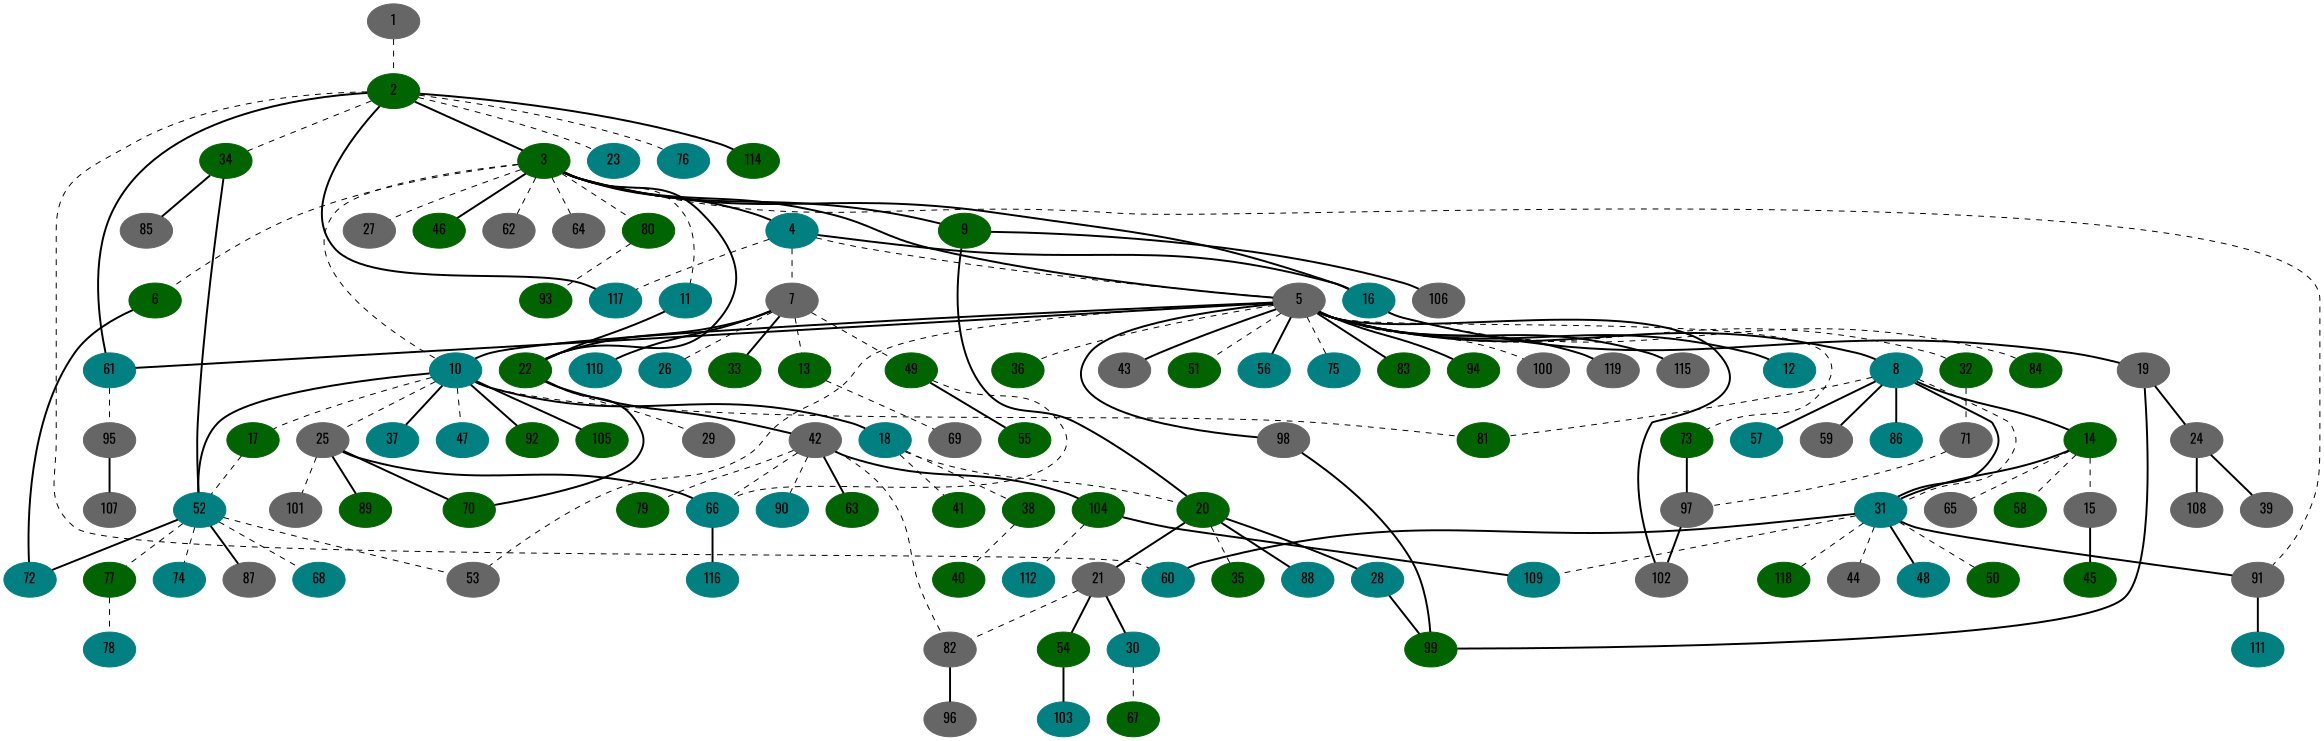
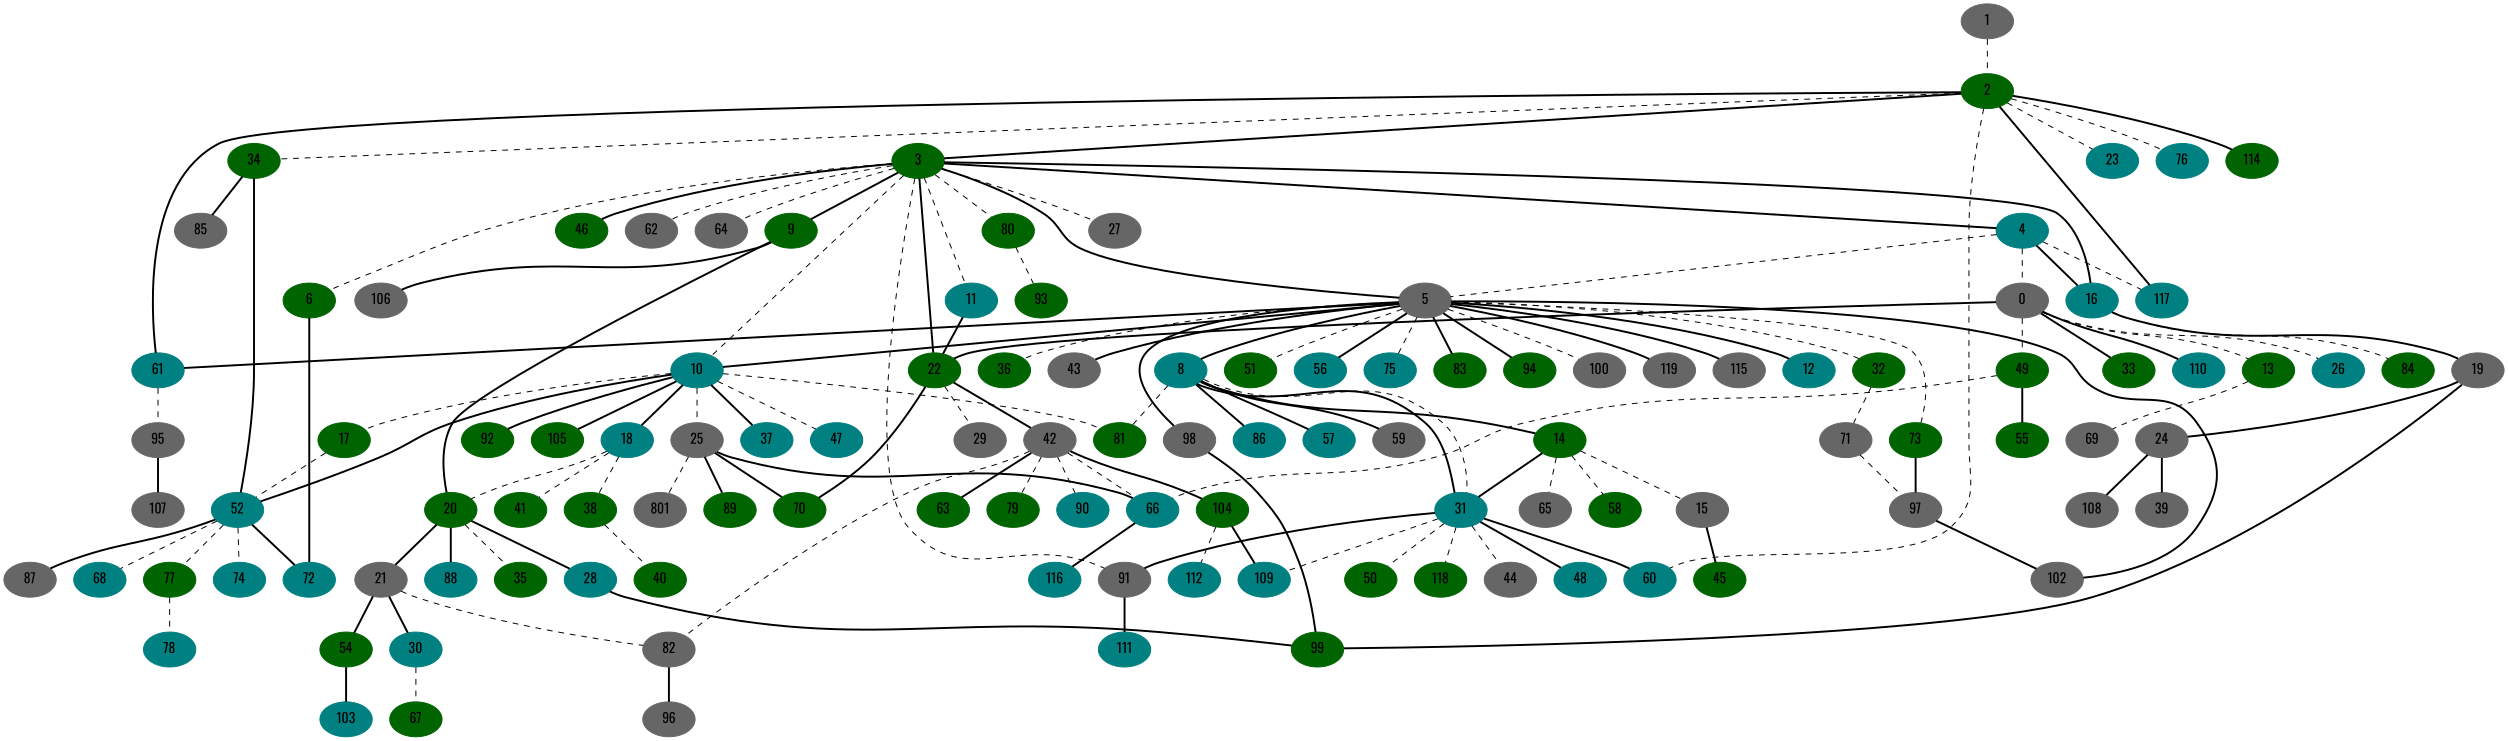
(792, 301) -> (2022, 301)
(296, 510) -> (660, 510)
(473, 580) -> none
